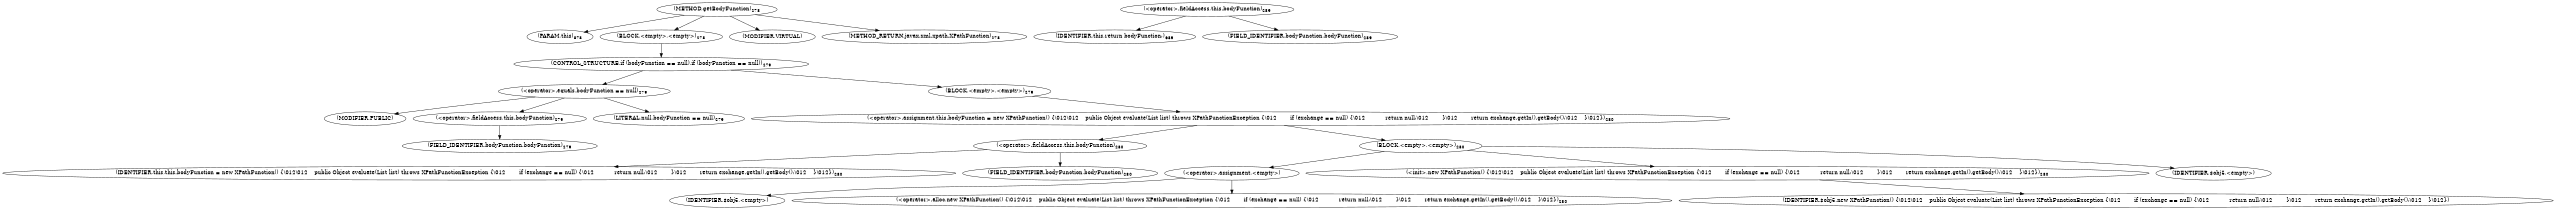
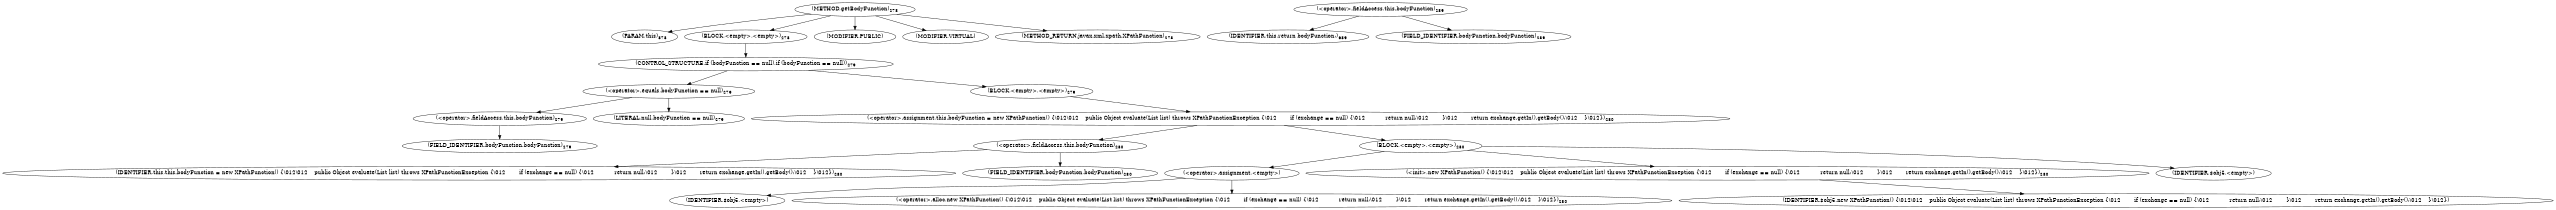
(467, 105) -> (855, 21)
